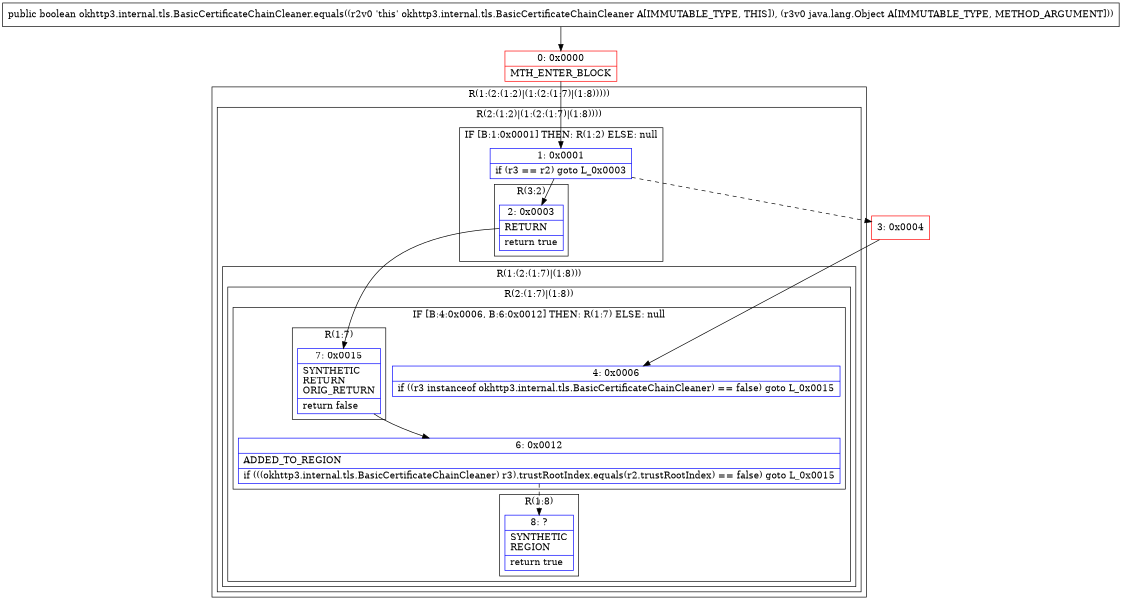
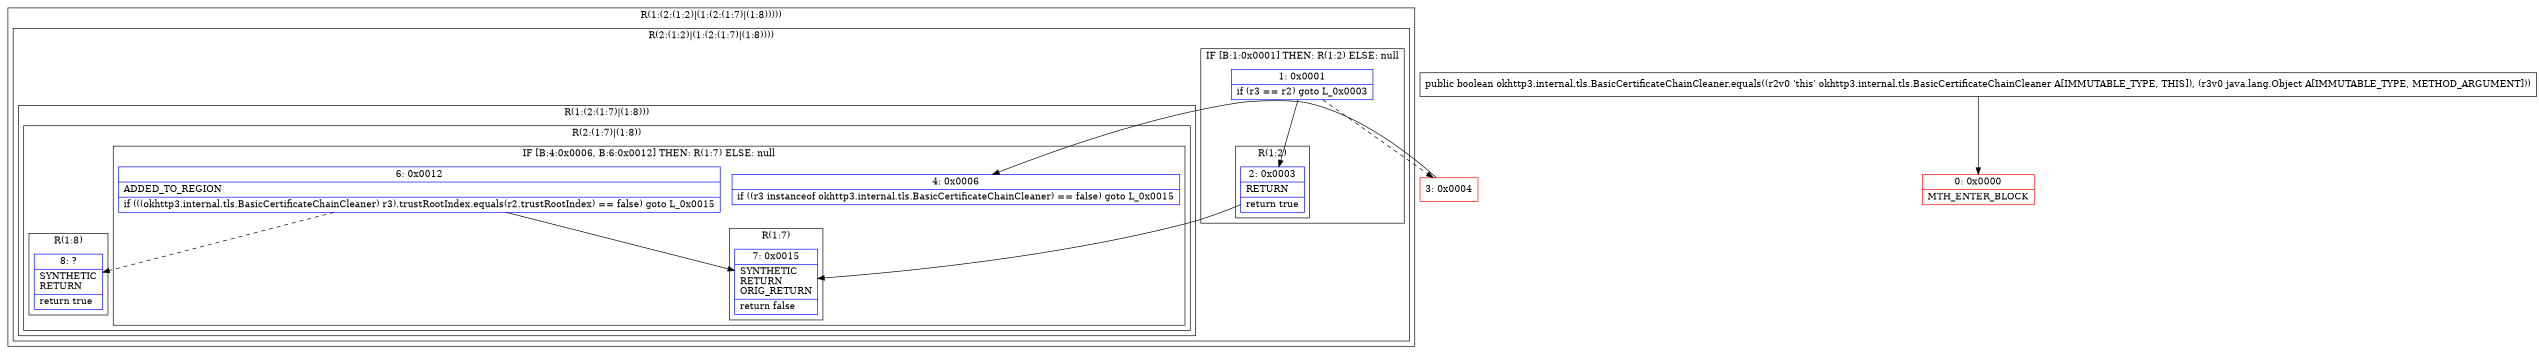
(561, 112) -> none
(531, 192) -> (1273, 154)
(398, 426) -> (617, 241)
(530, 547) -> (61, 286)
